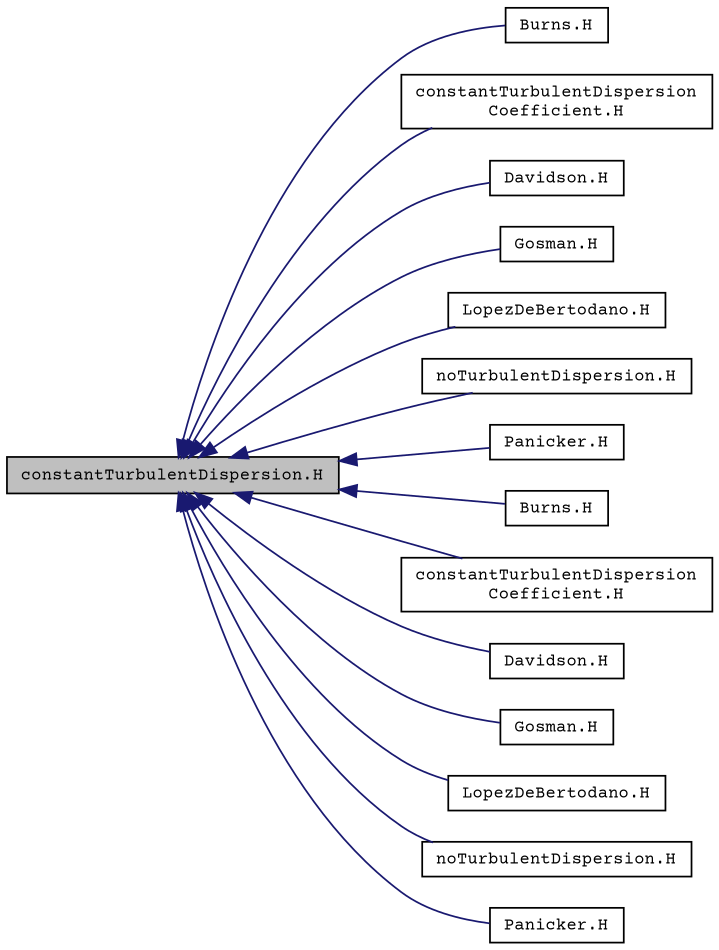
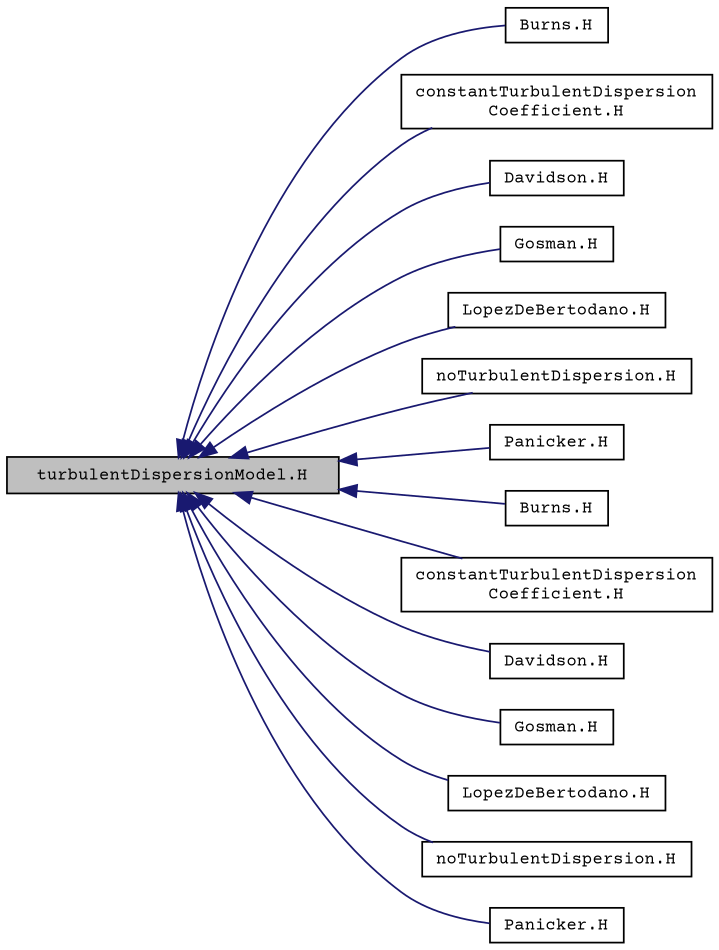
(173, 475) -> (173, 475)
